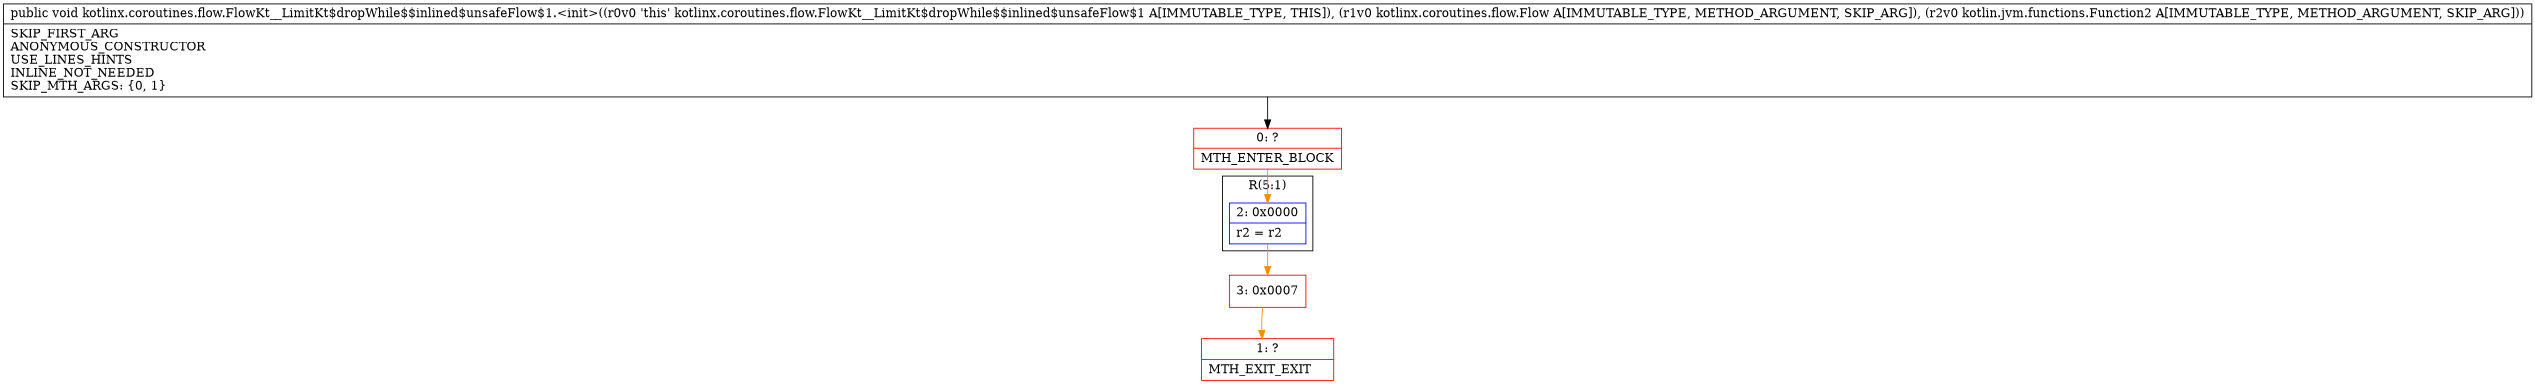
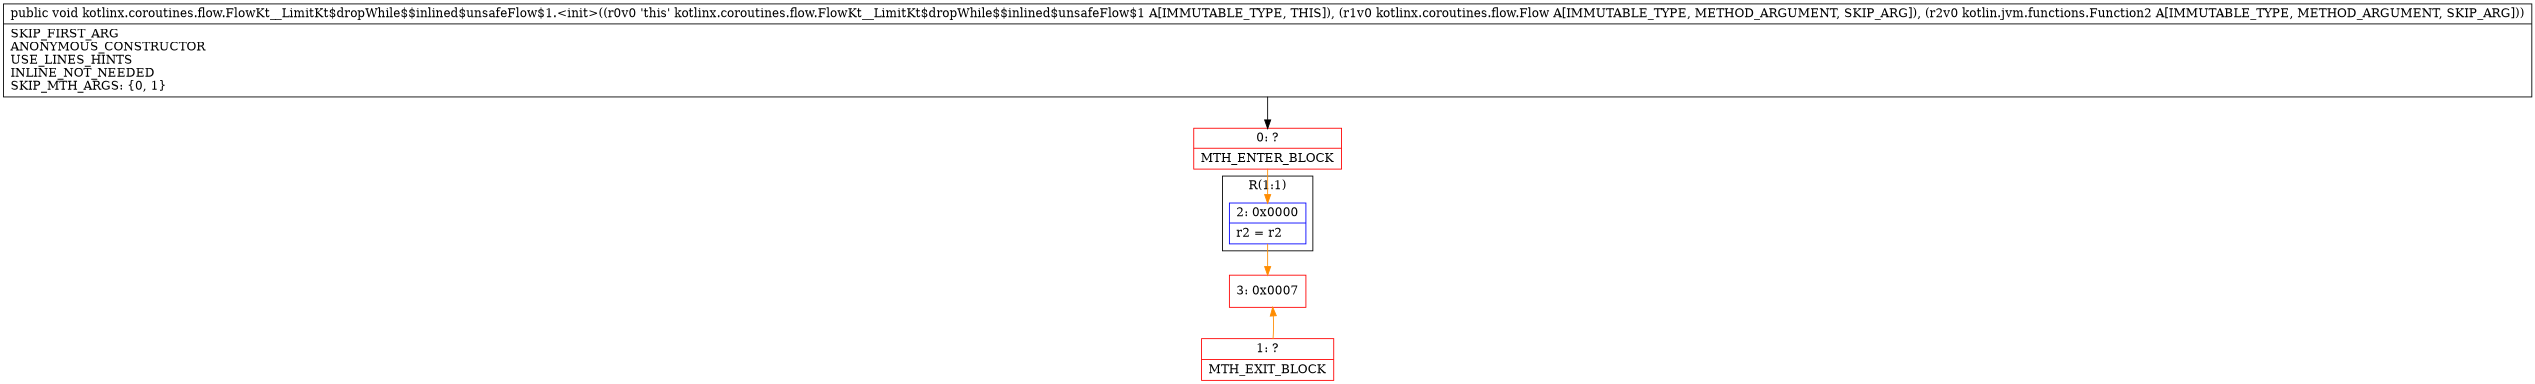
(1268, 186) -> (1268, 186)
(1262, 319) -> (1273, 328)
(1260, 370) -> (1268, 370)
